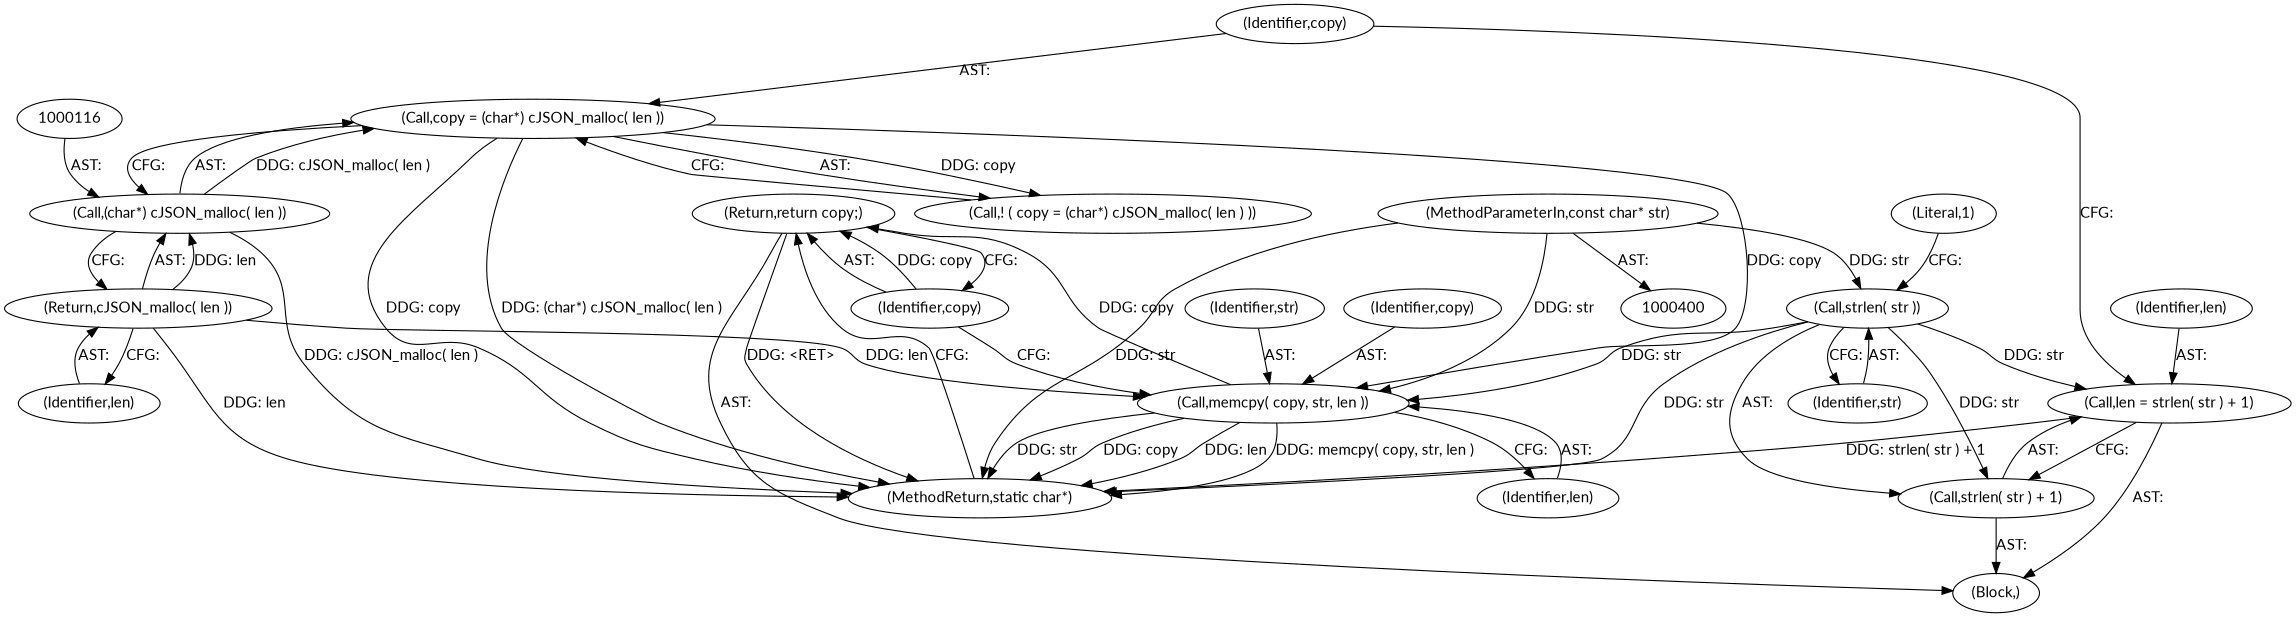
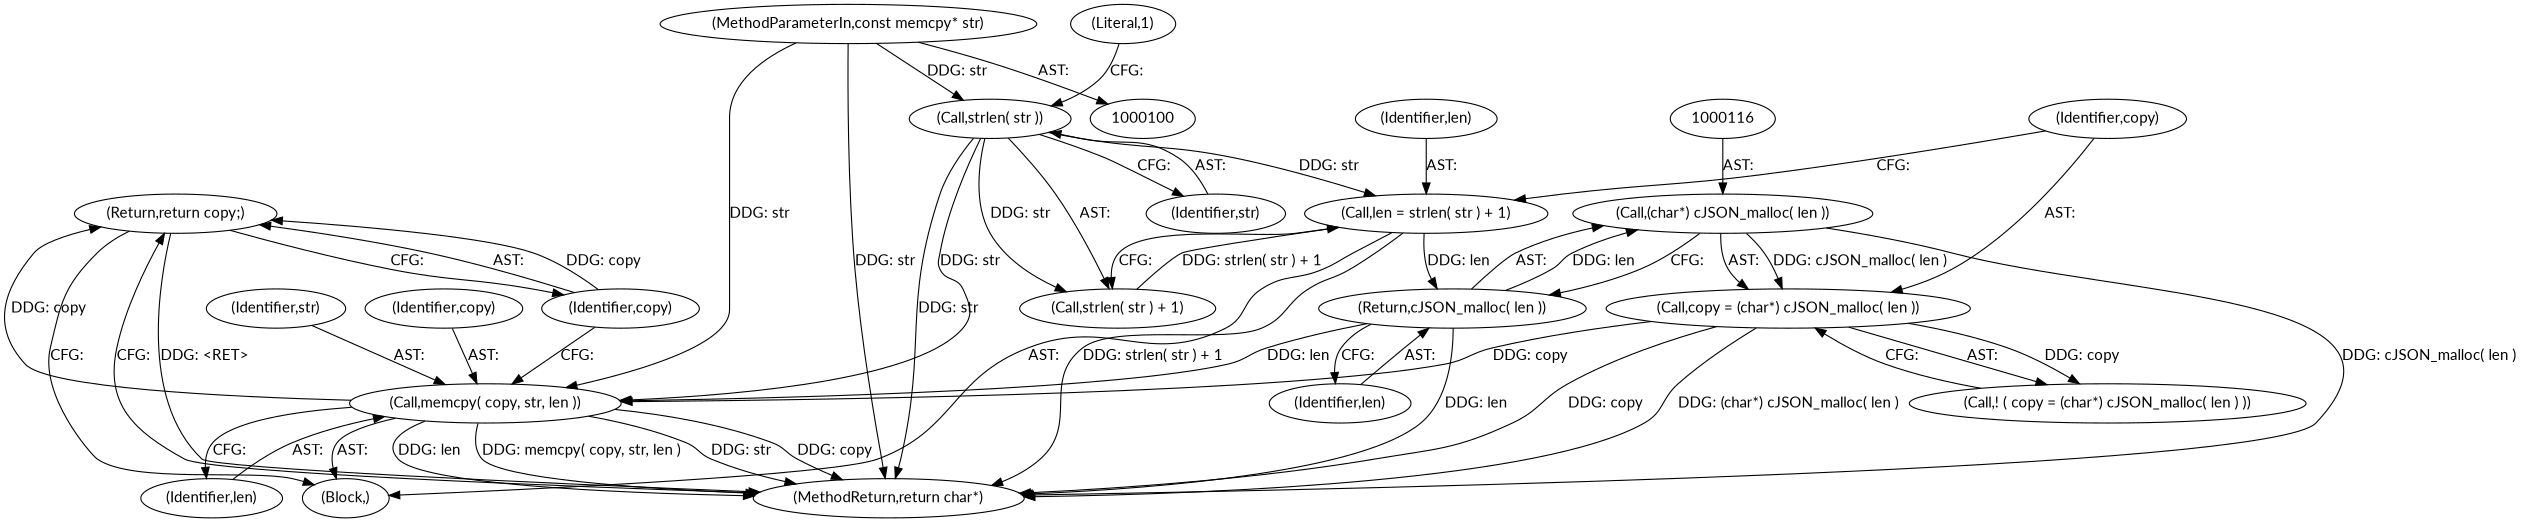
(222, 136) -> none
(1548, 214) -> (848, 24)
none -> (1425, 257)
(1673, 309) -> (1143, 119)
(738, 403) -> (69, 356)
(2046, 451) -> (1252, 261)
(980, 498) -> (889, 498)
(1996, 540) -> (352, 432)
